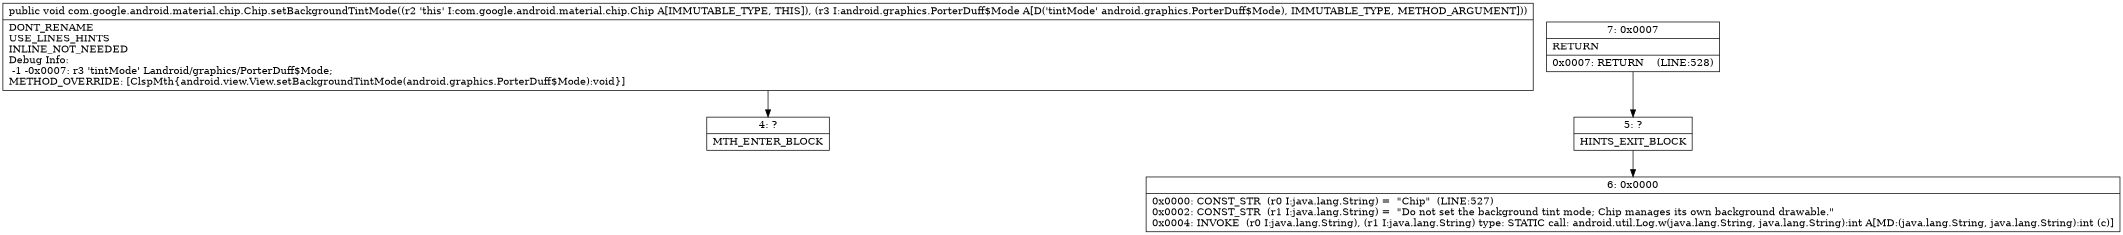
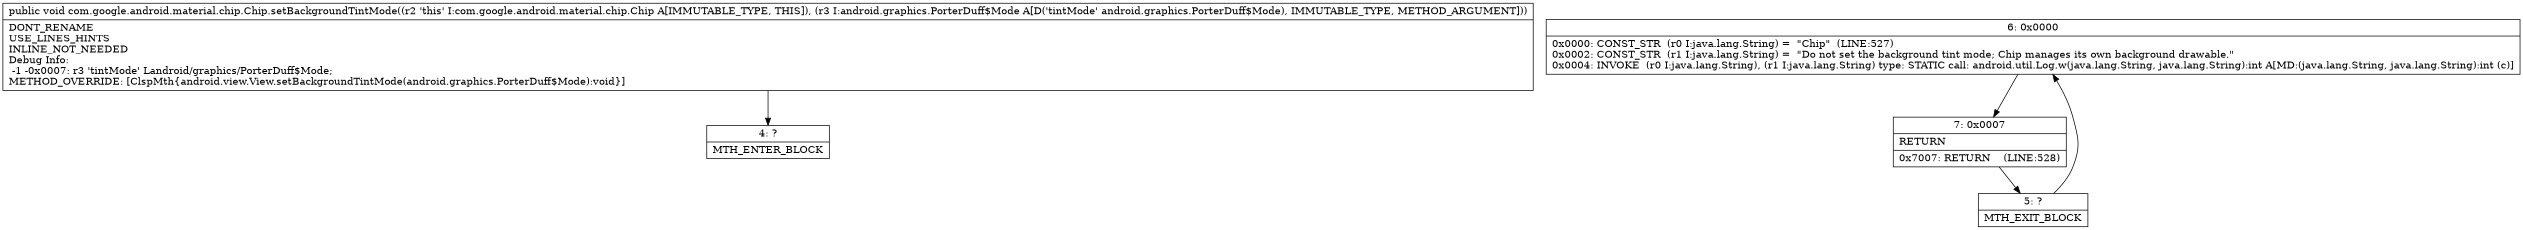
(1633, 63) -> (1980, 158)
none -> (2008, 93)
(1633, 142) -> (2033, 218)
